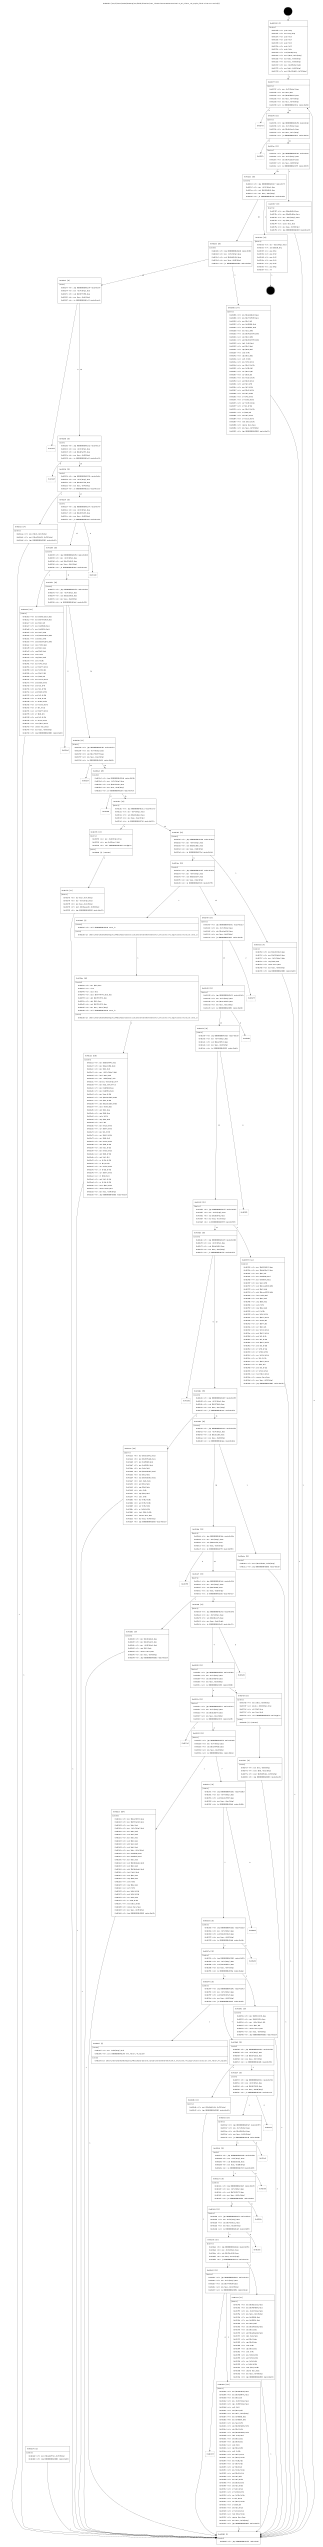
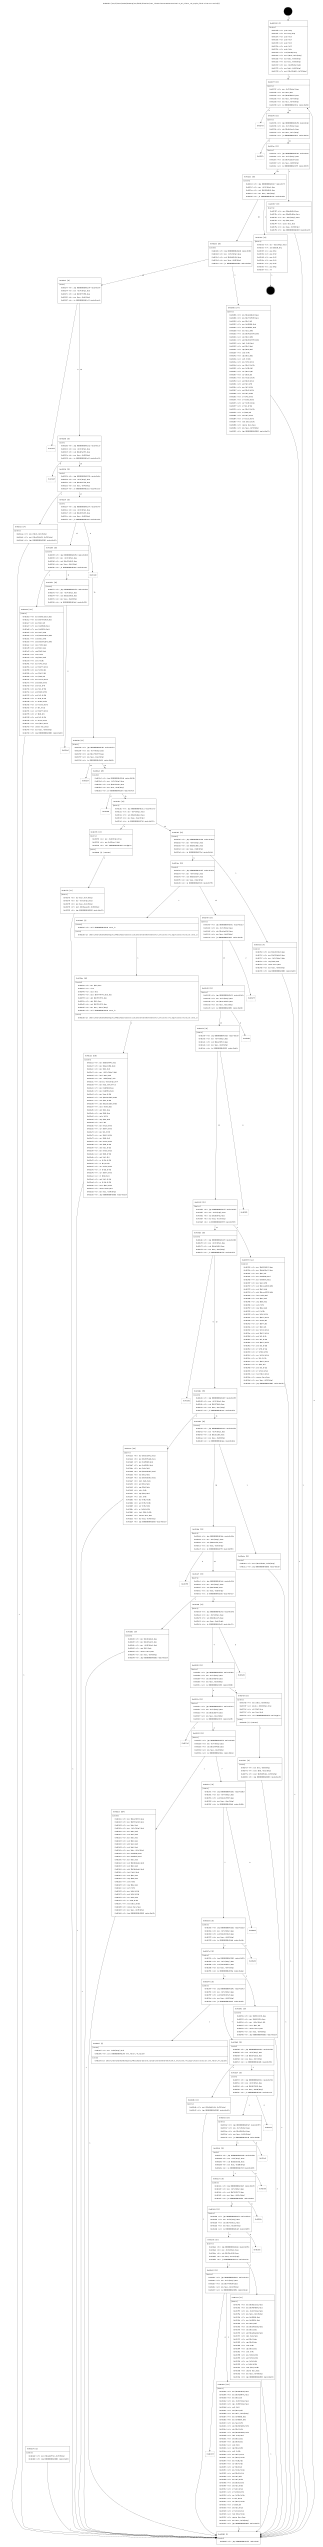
(79, 671) -> (93, 657)
